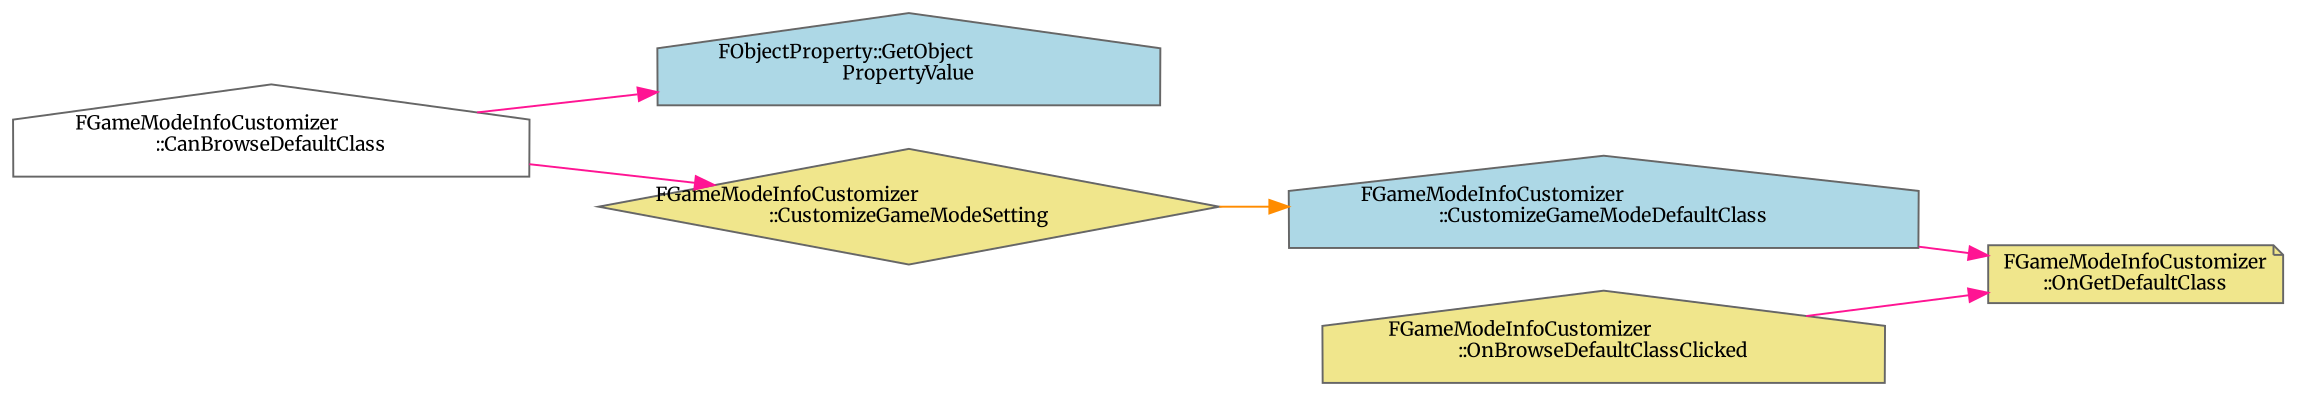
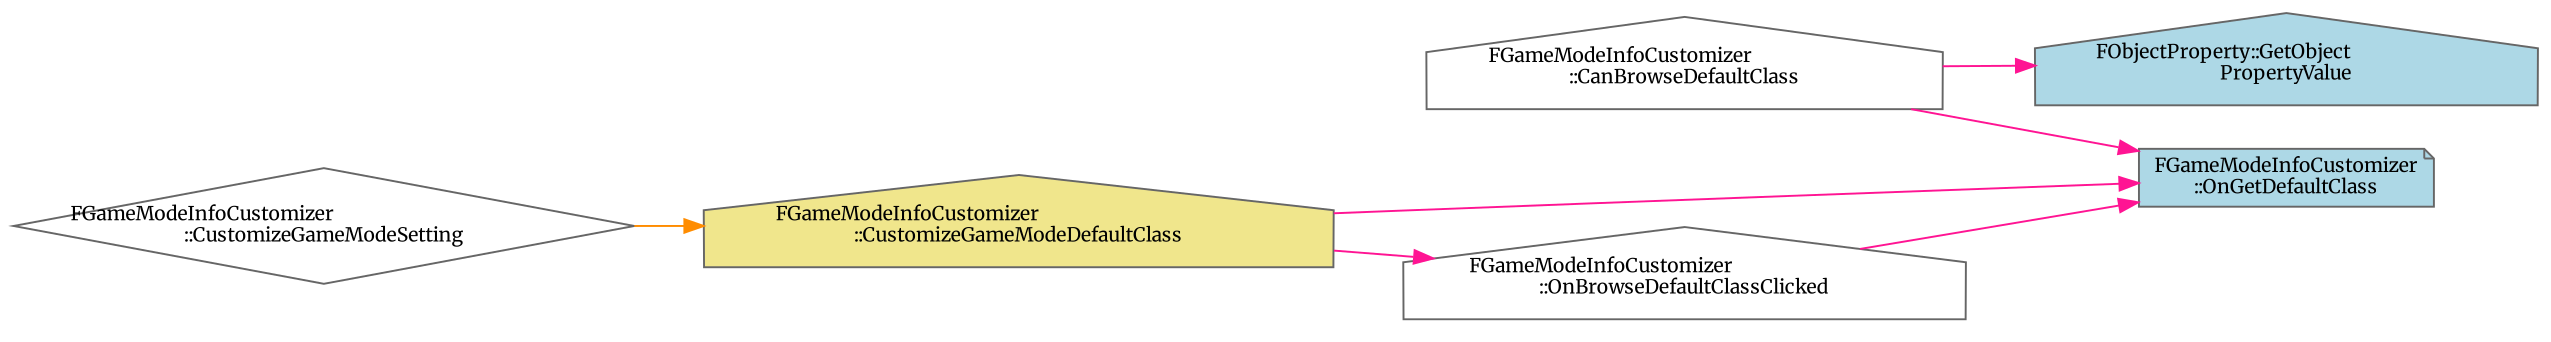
(612, 174) -> (2015, 128)
(909, 207) -> (324, 226)
(1604, 207) -> (1019, 226)
none -> (1374, 254)
(2136, 274) -> (2286, 178)
(1604, 342) -> (1685, 278)
